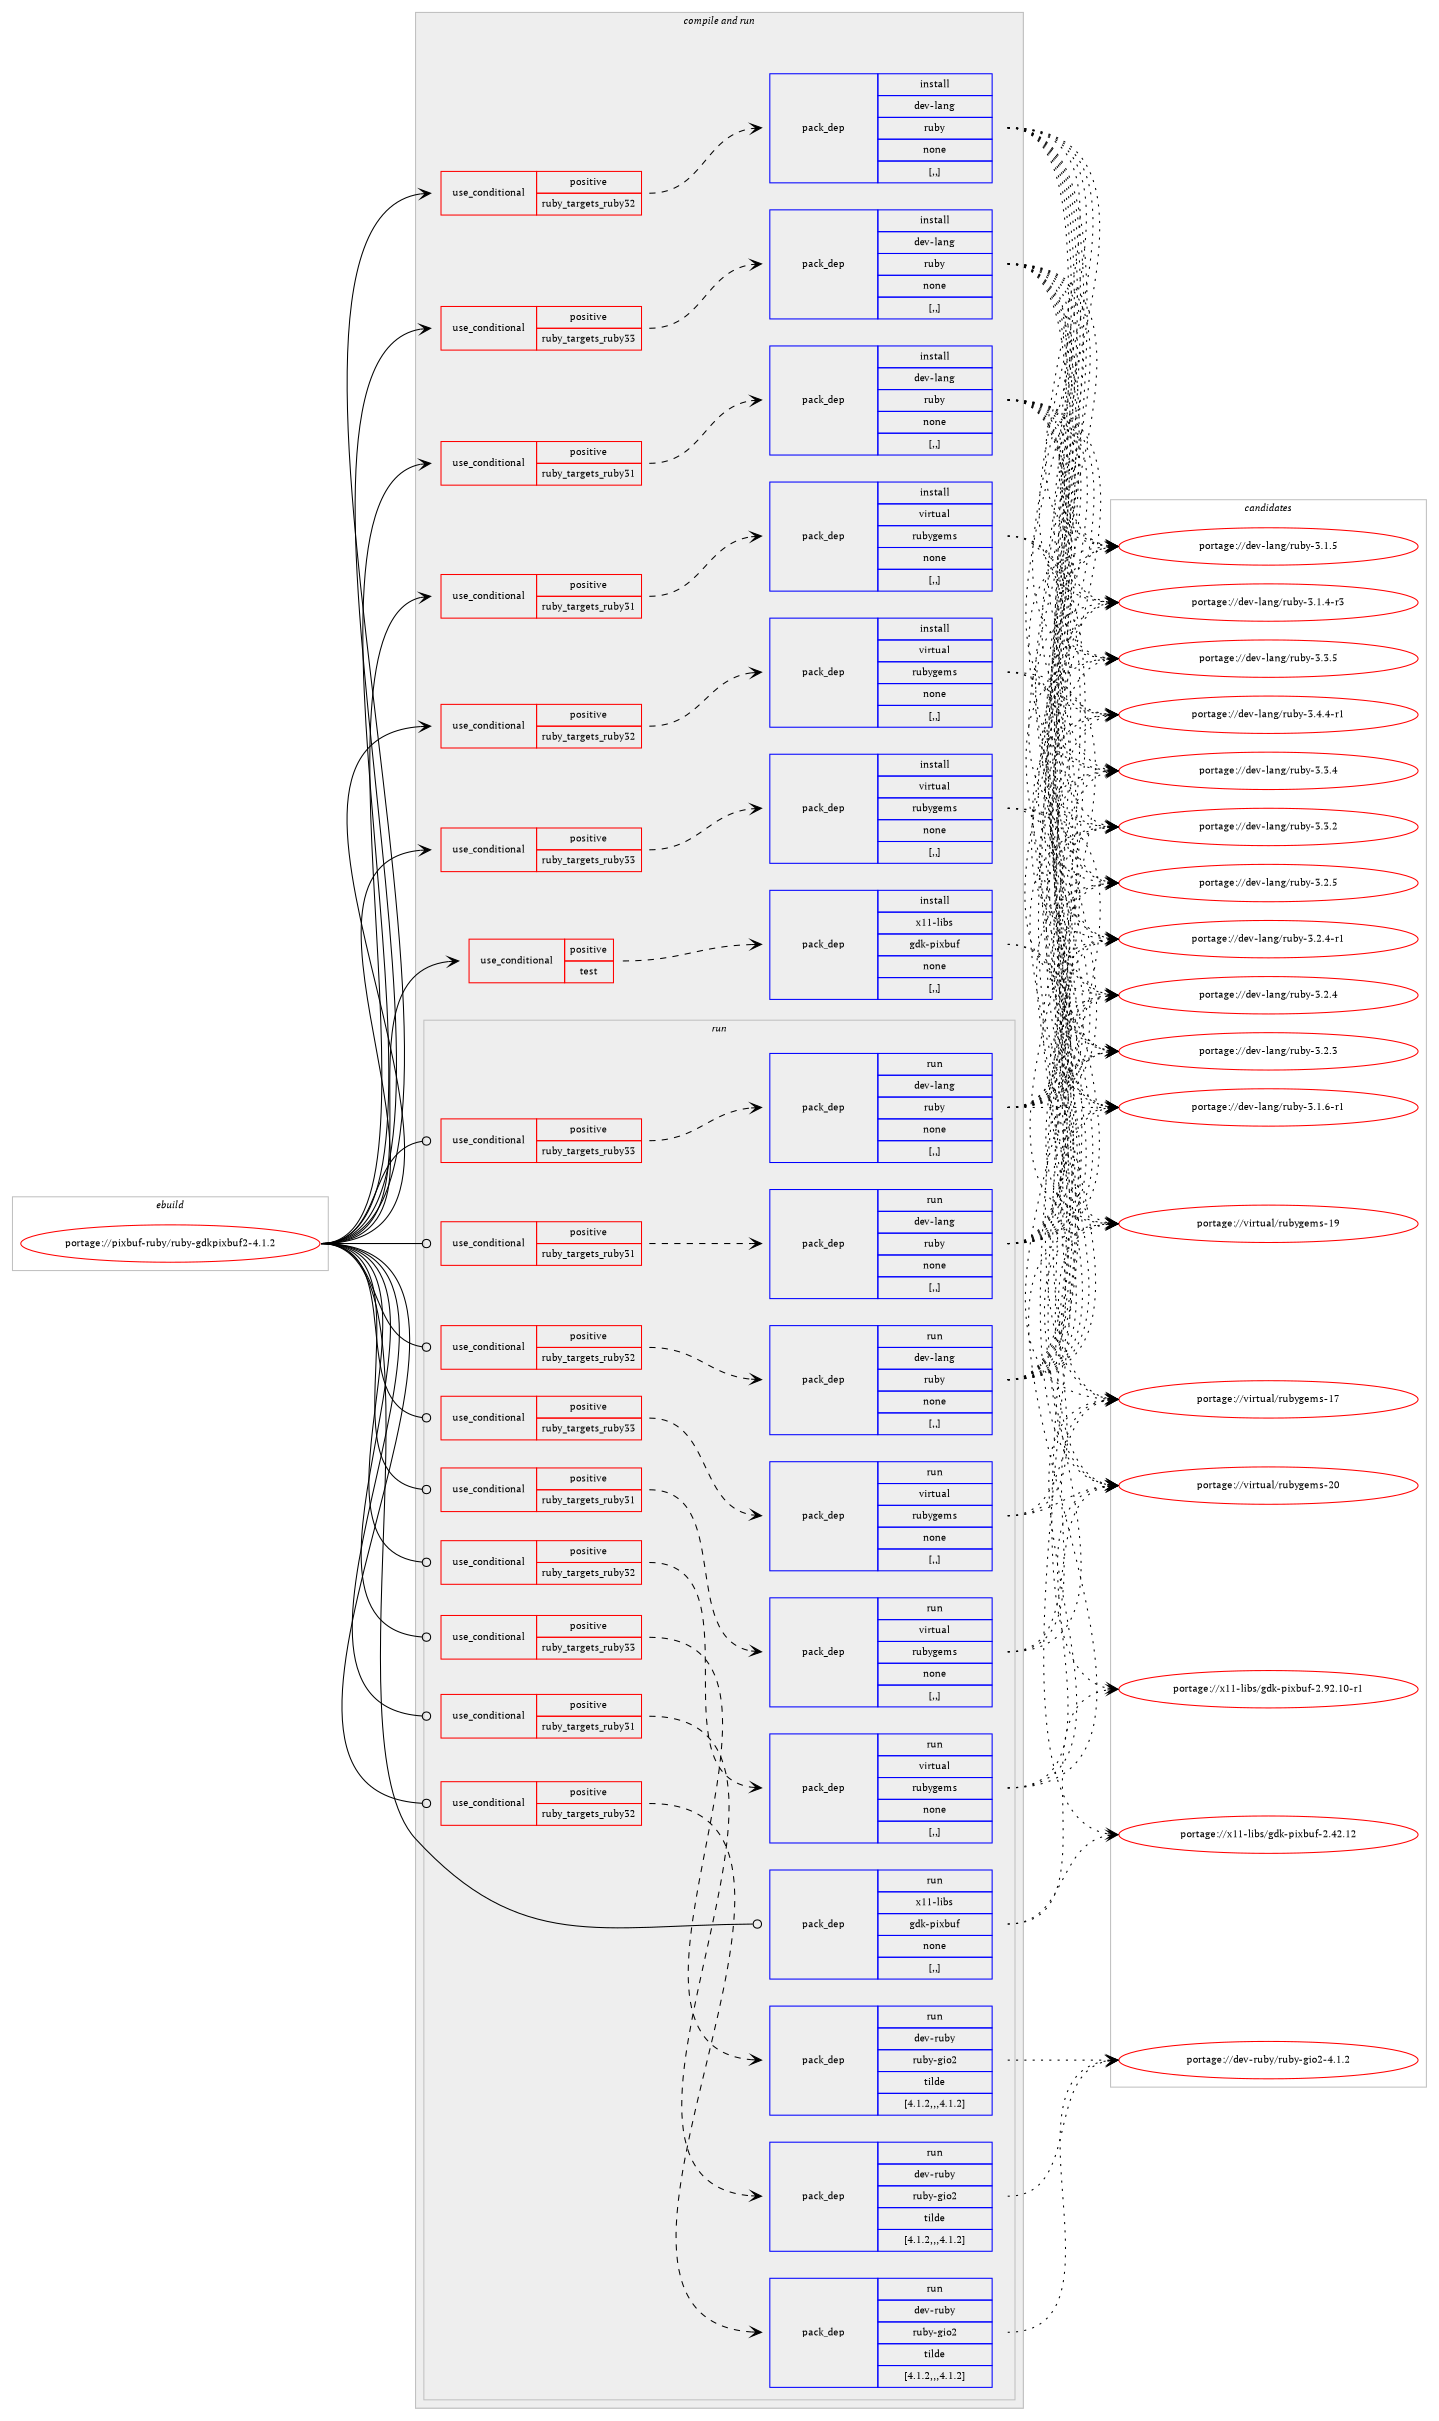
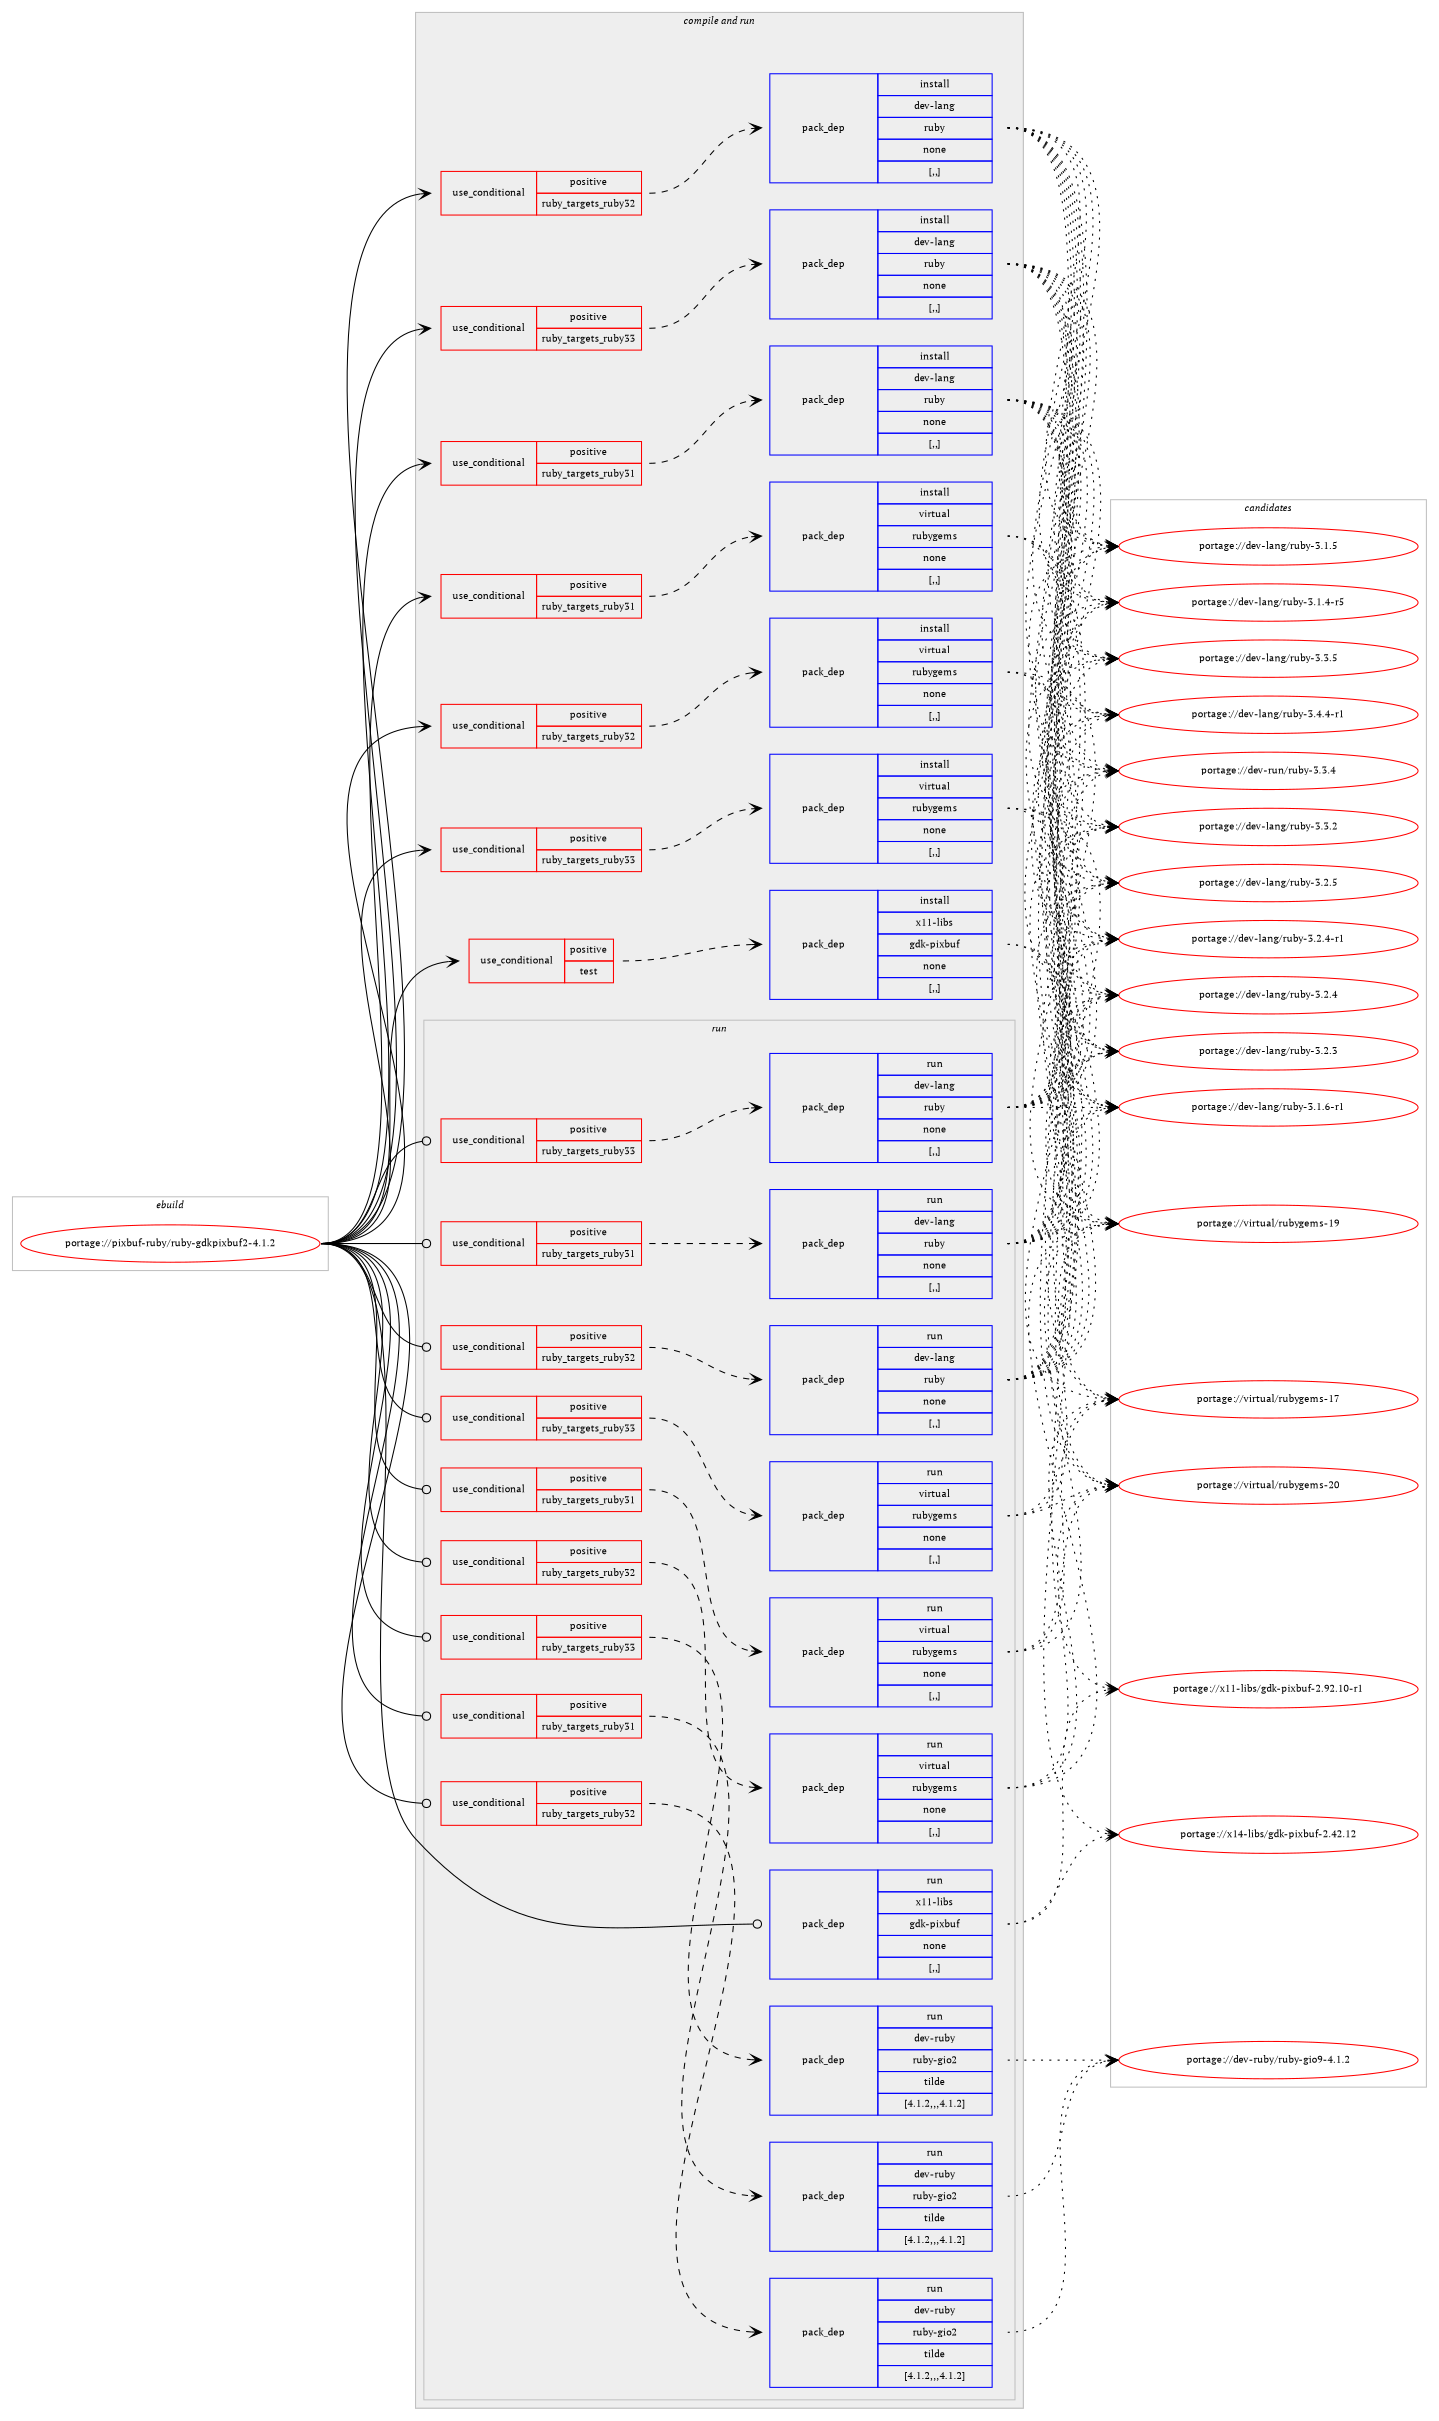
(1268, 603) -> (1268, 603)
(1268, 771) -> (1268, 771)
(1268, 1835) -> (1268, 1835)
(1268, 2060) -> (1268, 2060)
